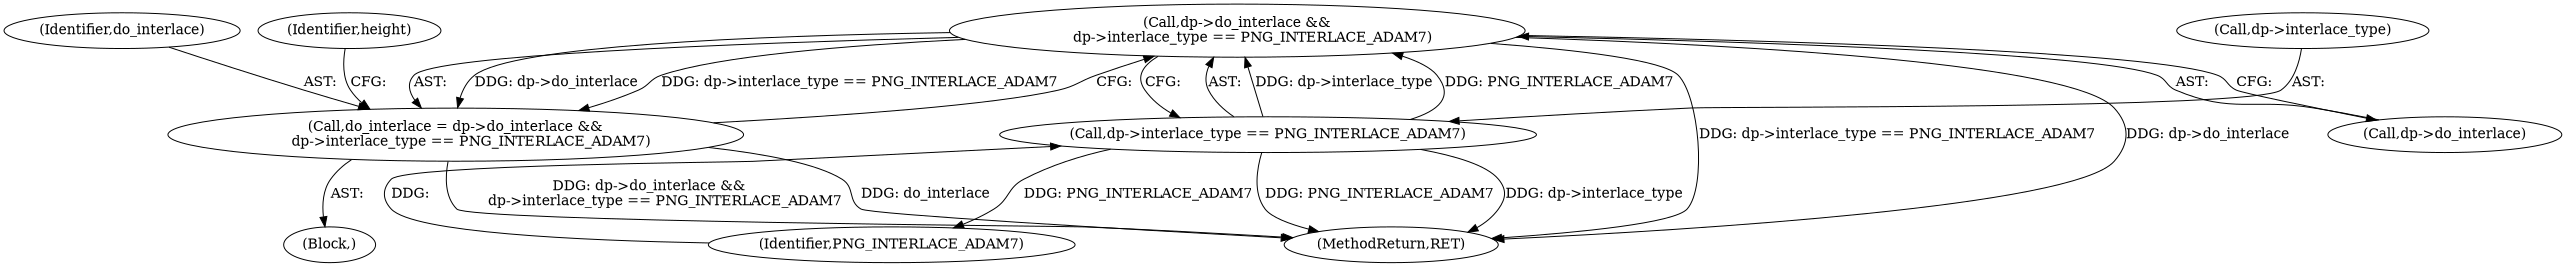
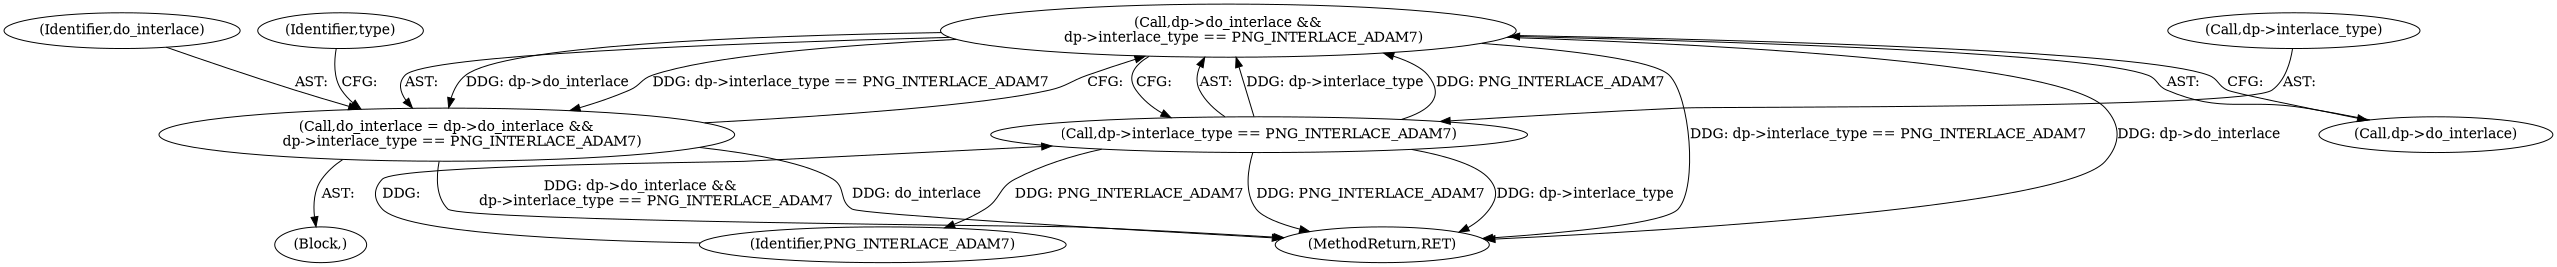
(349, 31) -> (341, 31)
